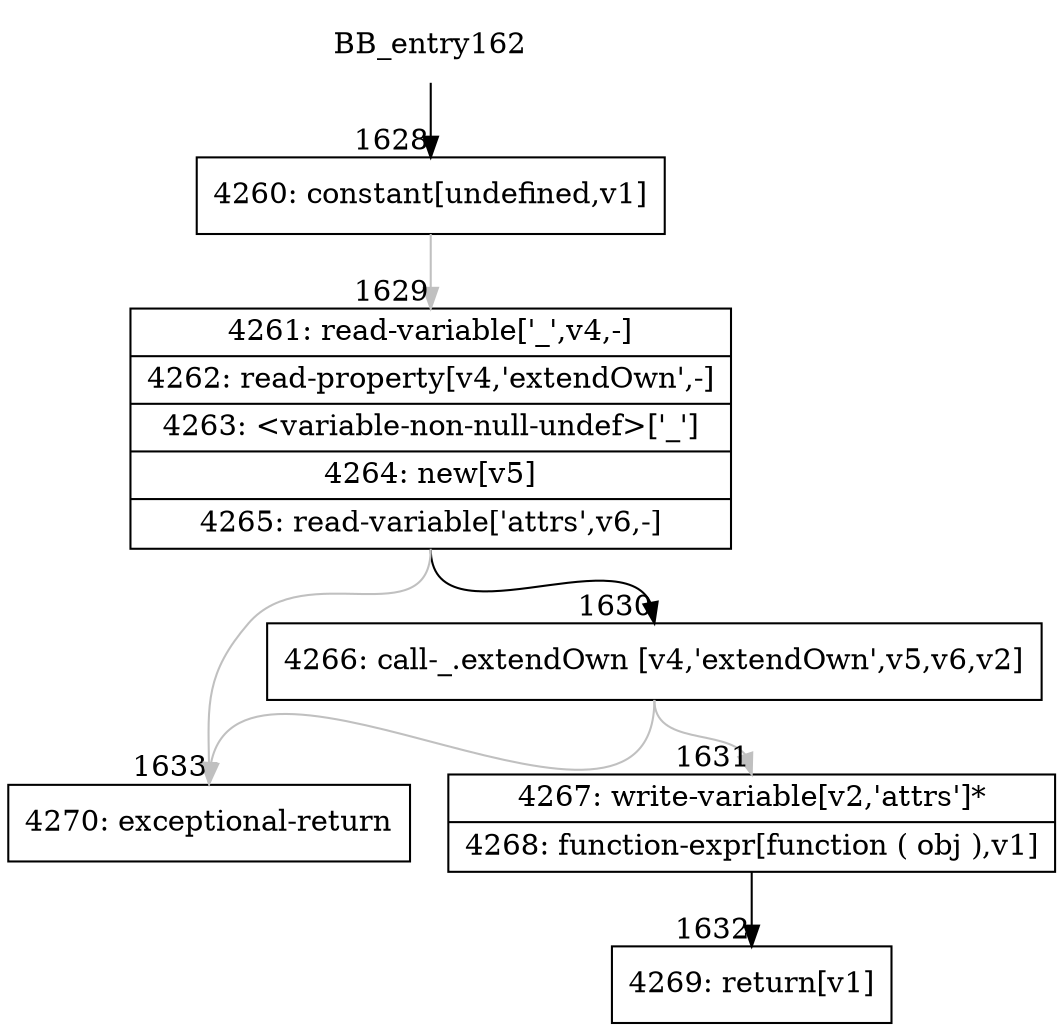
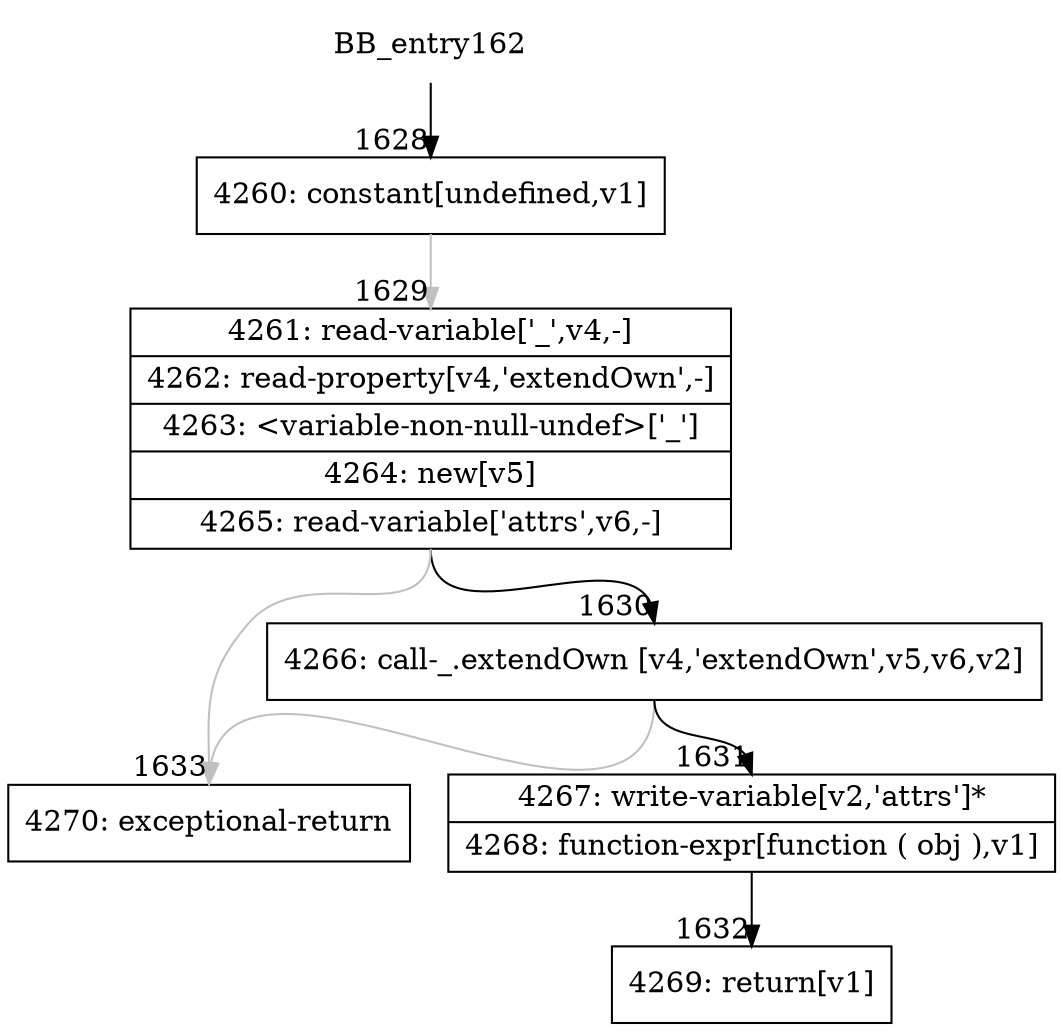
(693, 735) -> (693, 735)
